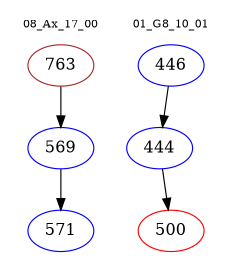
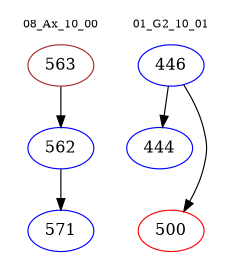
(61, 25) -> (61, 25)
(171, 25) -> (171, 25)
(61, 65) -> (61, 65)
(61, 148) -> (61, 148)
(165, 184) -> (206, 142)
